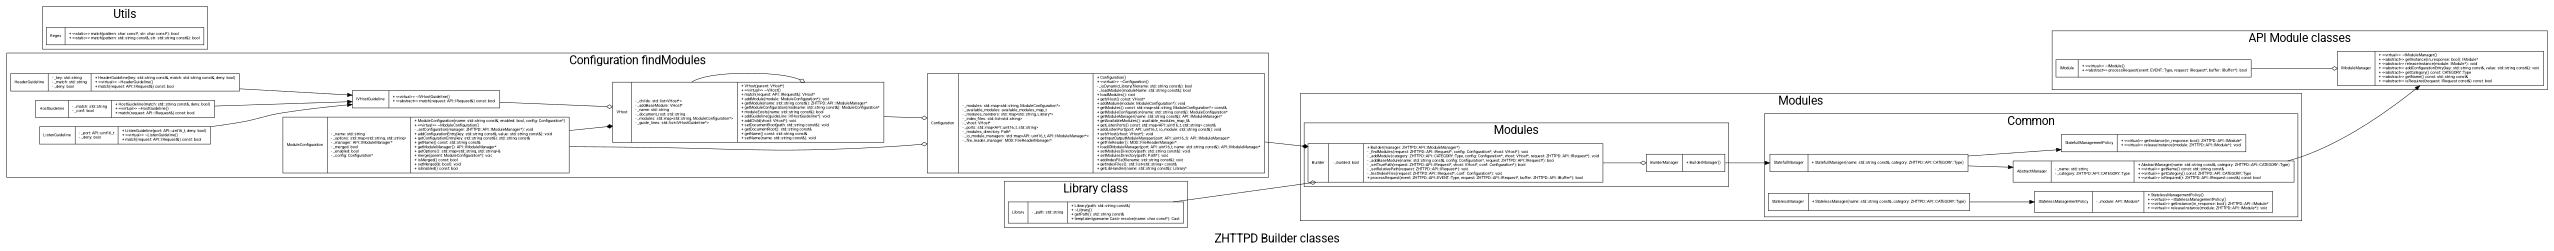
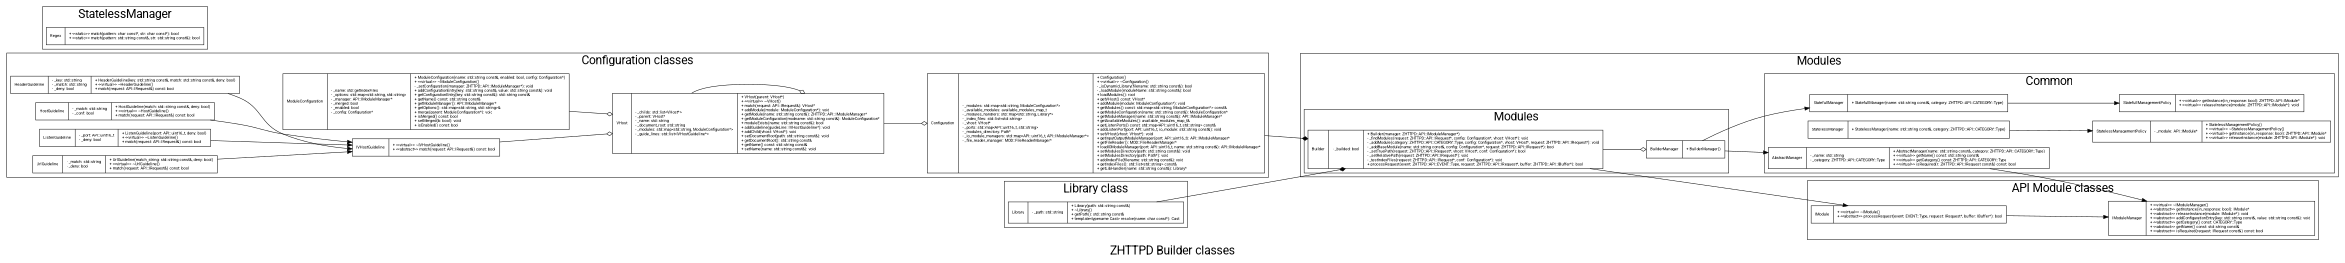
(125, 15) -> (125, 15)
(638, 61) -> (638, 61)
(2291, 68) -> (2055, 216)
(659, 106) -> (650, 117)
(588, 129) -> (588, 113)
(348, 134) -> (355, 91)
(745, 150) -> none
none -> (125, 164)
(1988, 167) -> (1744, 152)
none -> (1716, 187)
(1241, 192) -> (1248, 186)
